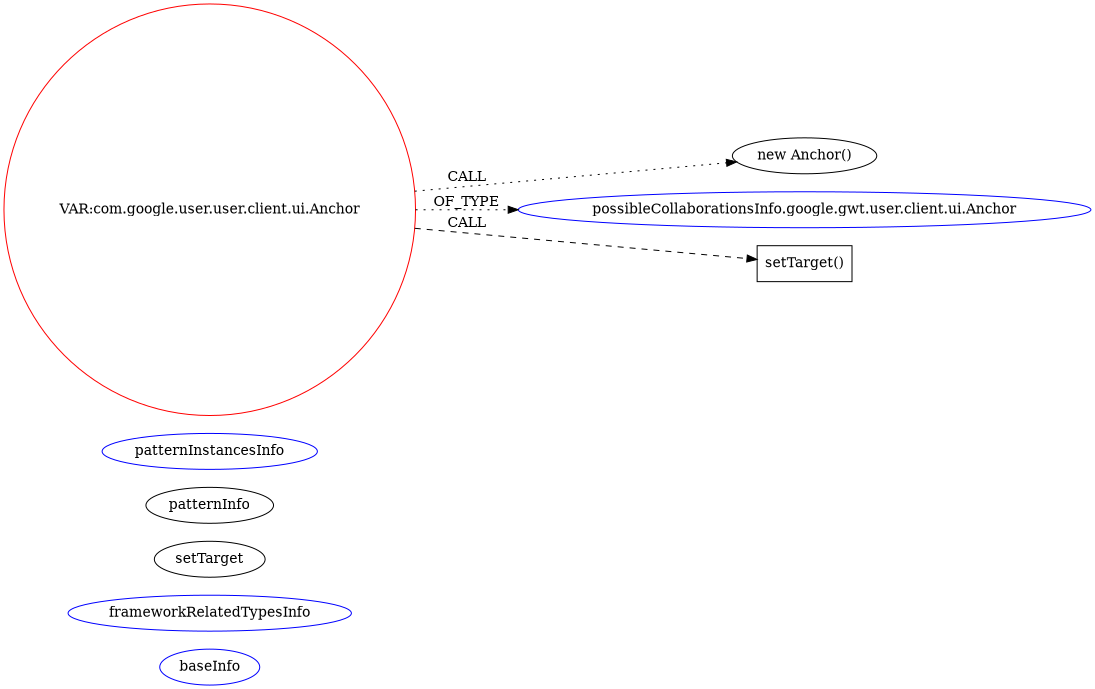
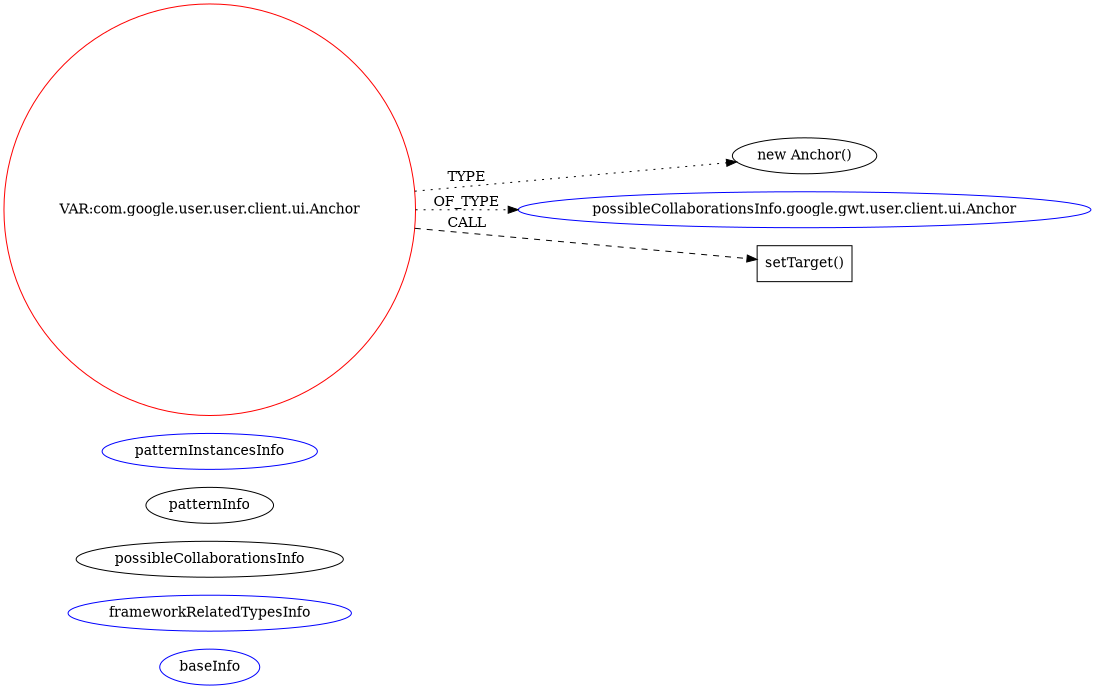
(467, 177) -> (467, 177)
(210, 559) -> (210, 559)
